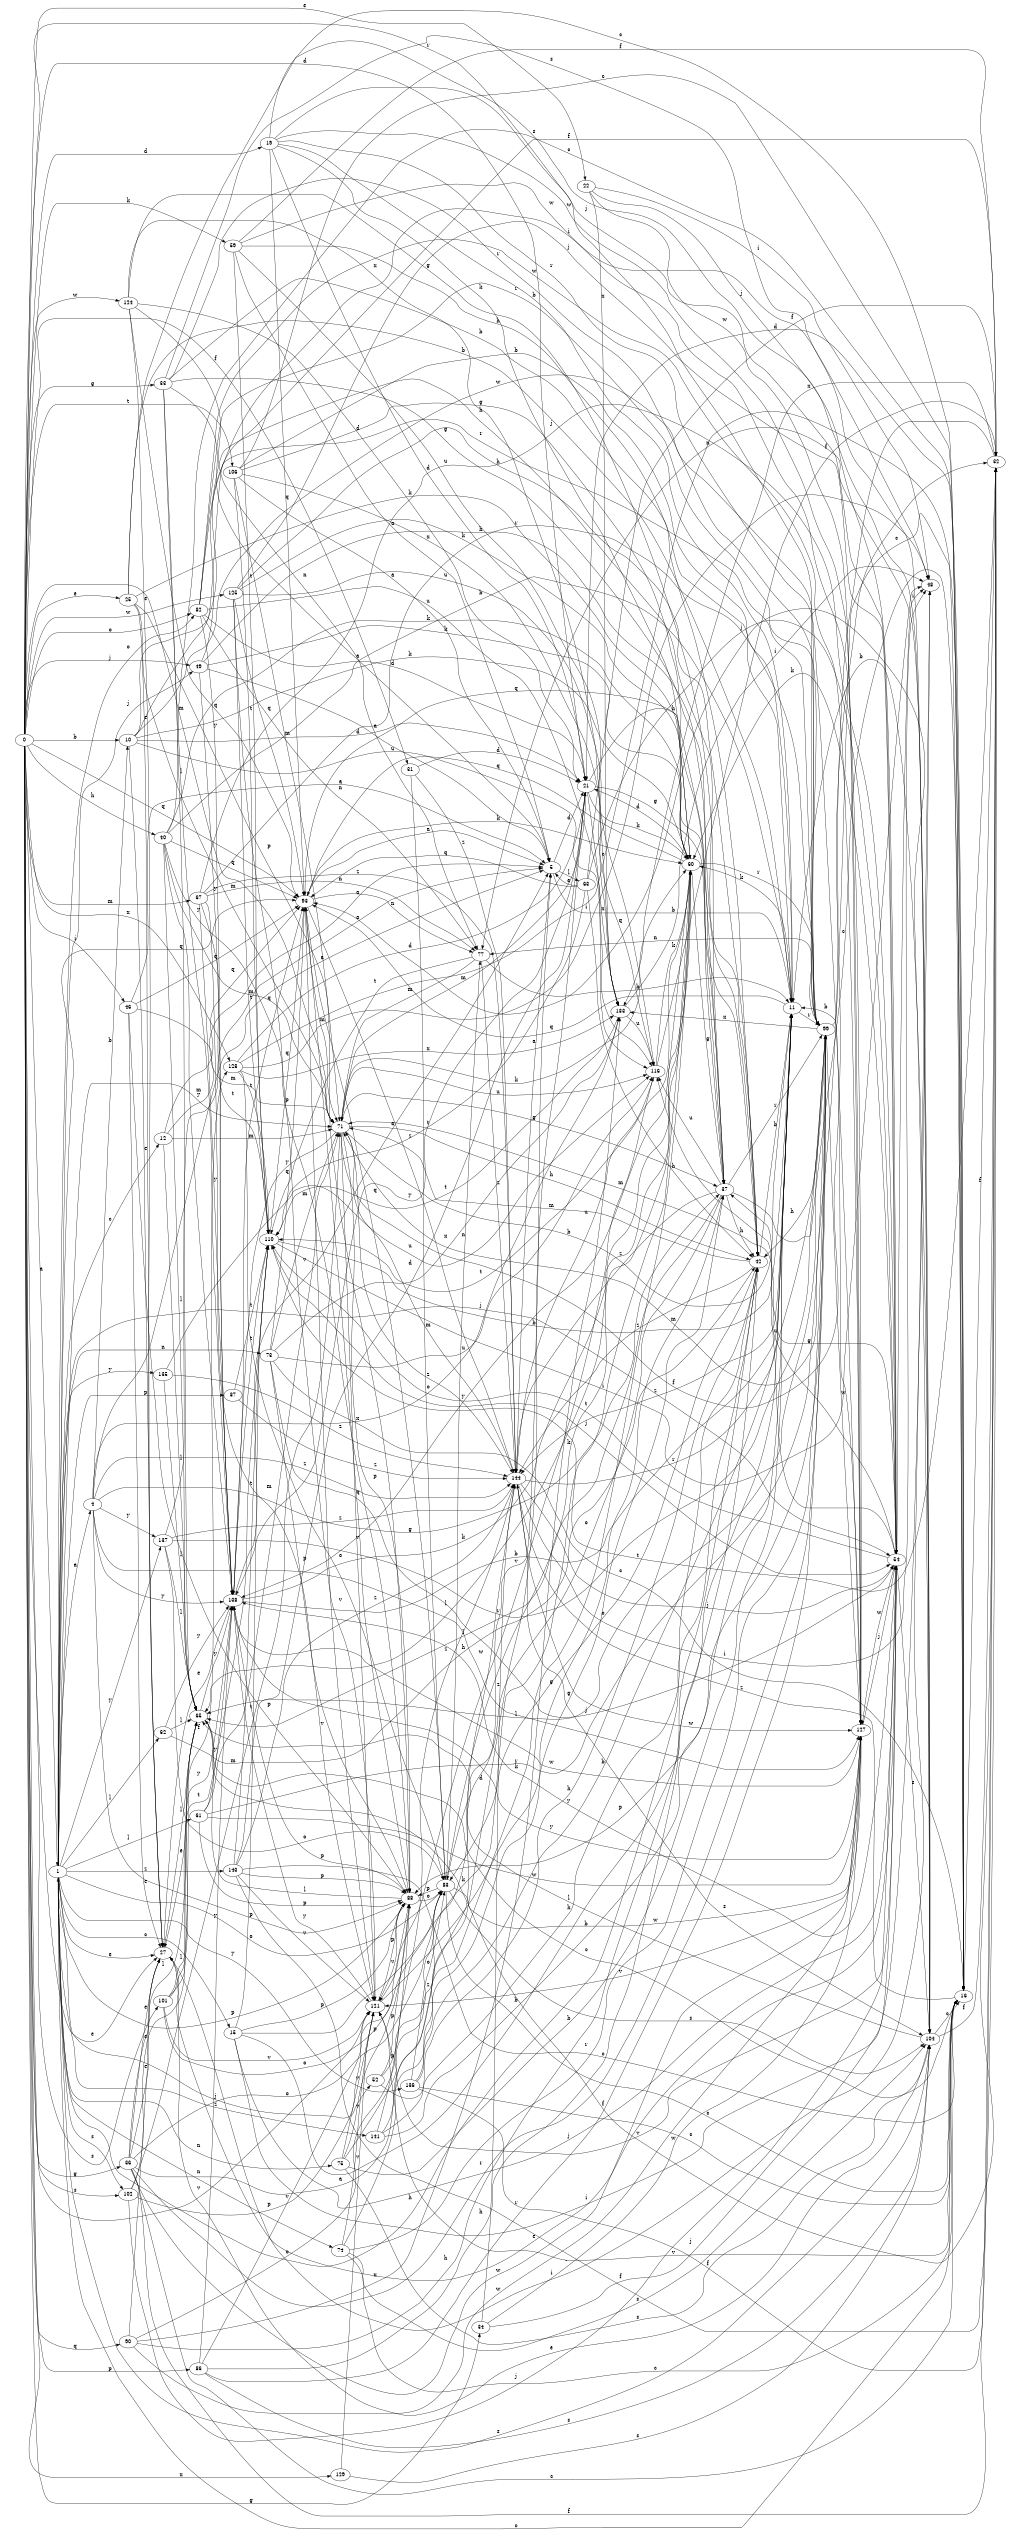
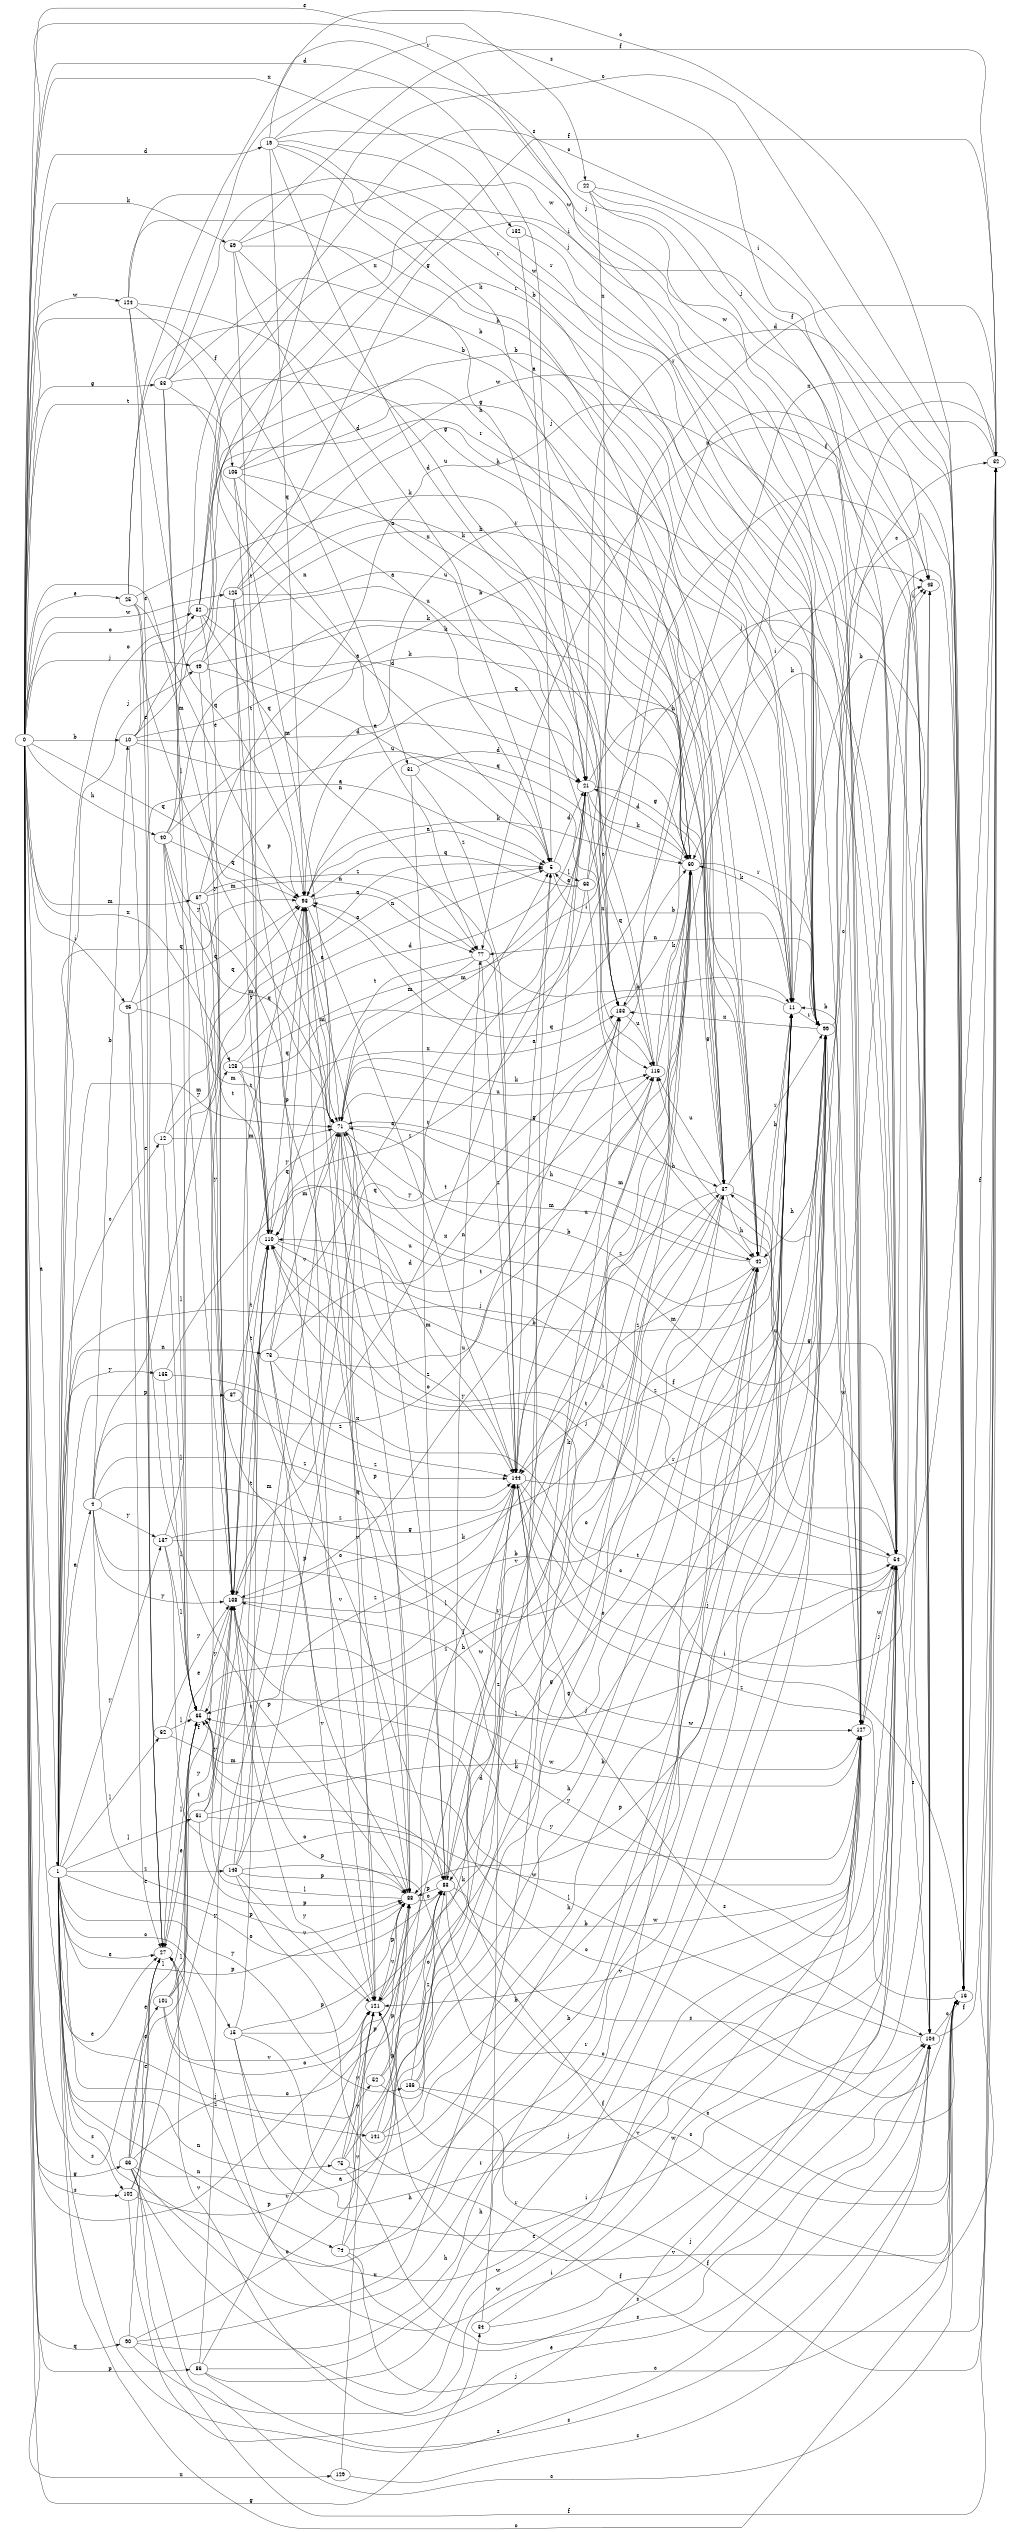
none -> (516, 232)
(216, 725) -> (216, 725)
(205, 2024) -> (203, 1974)
